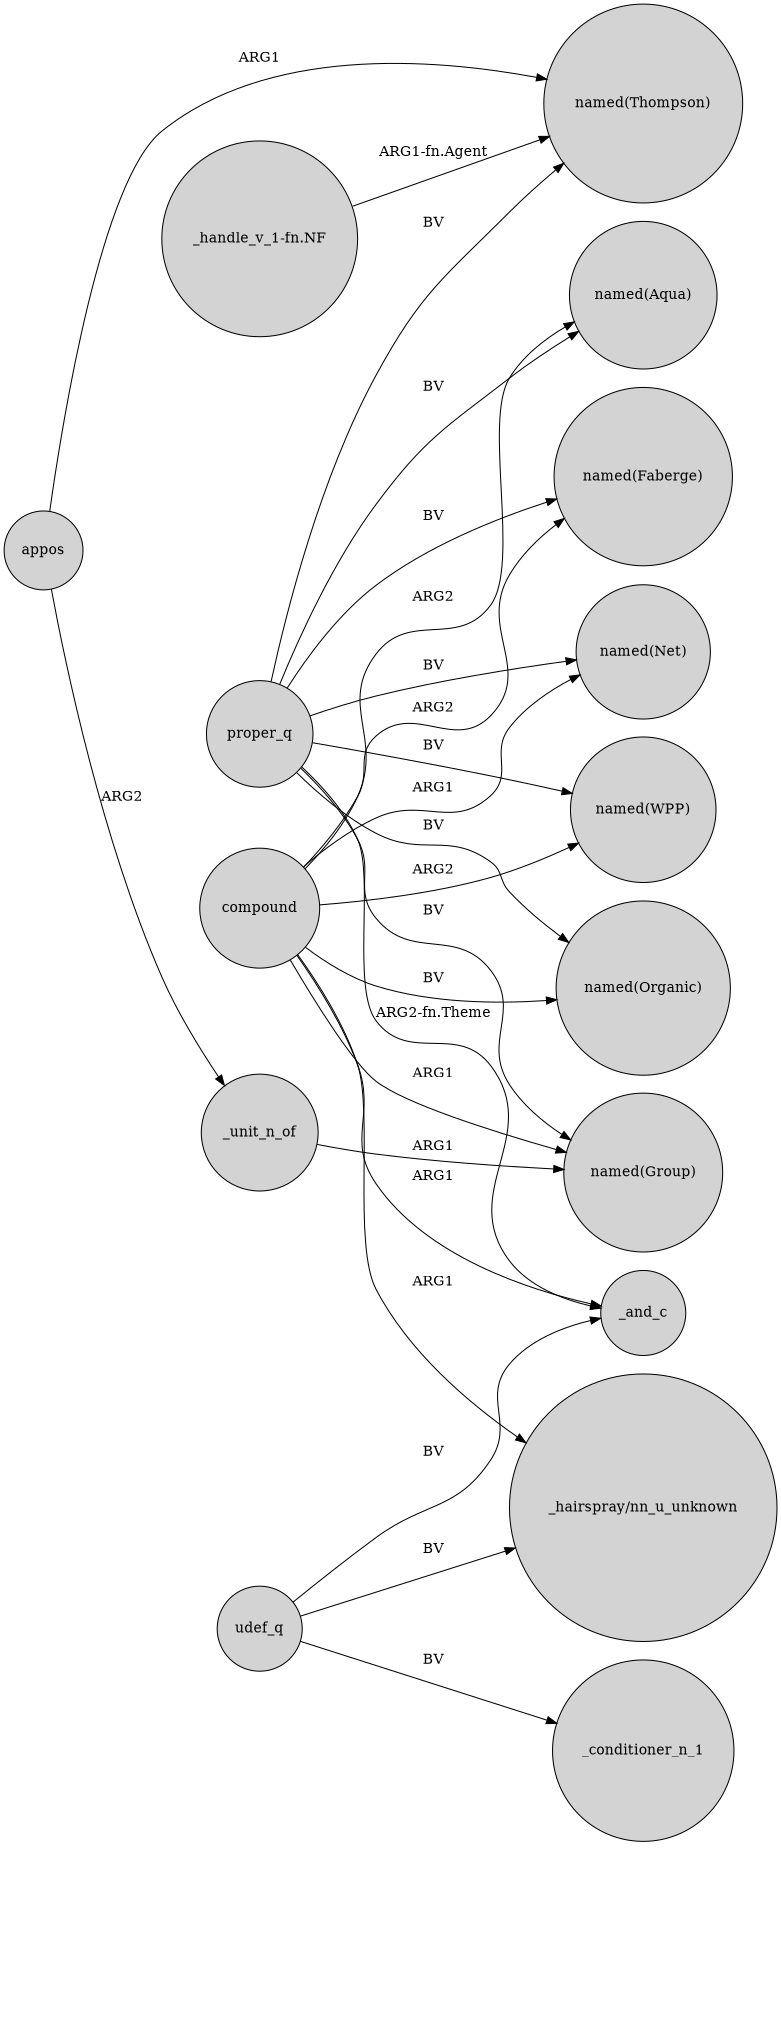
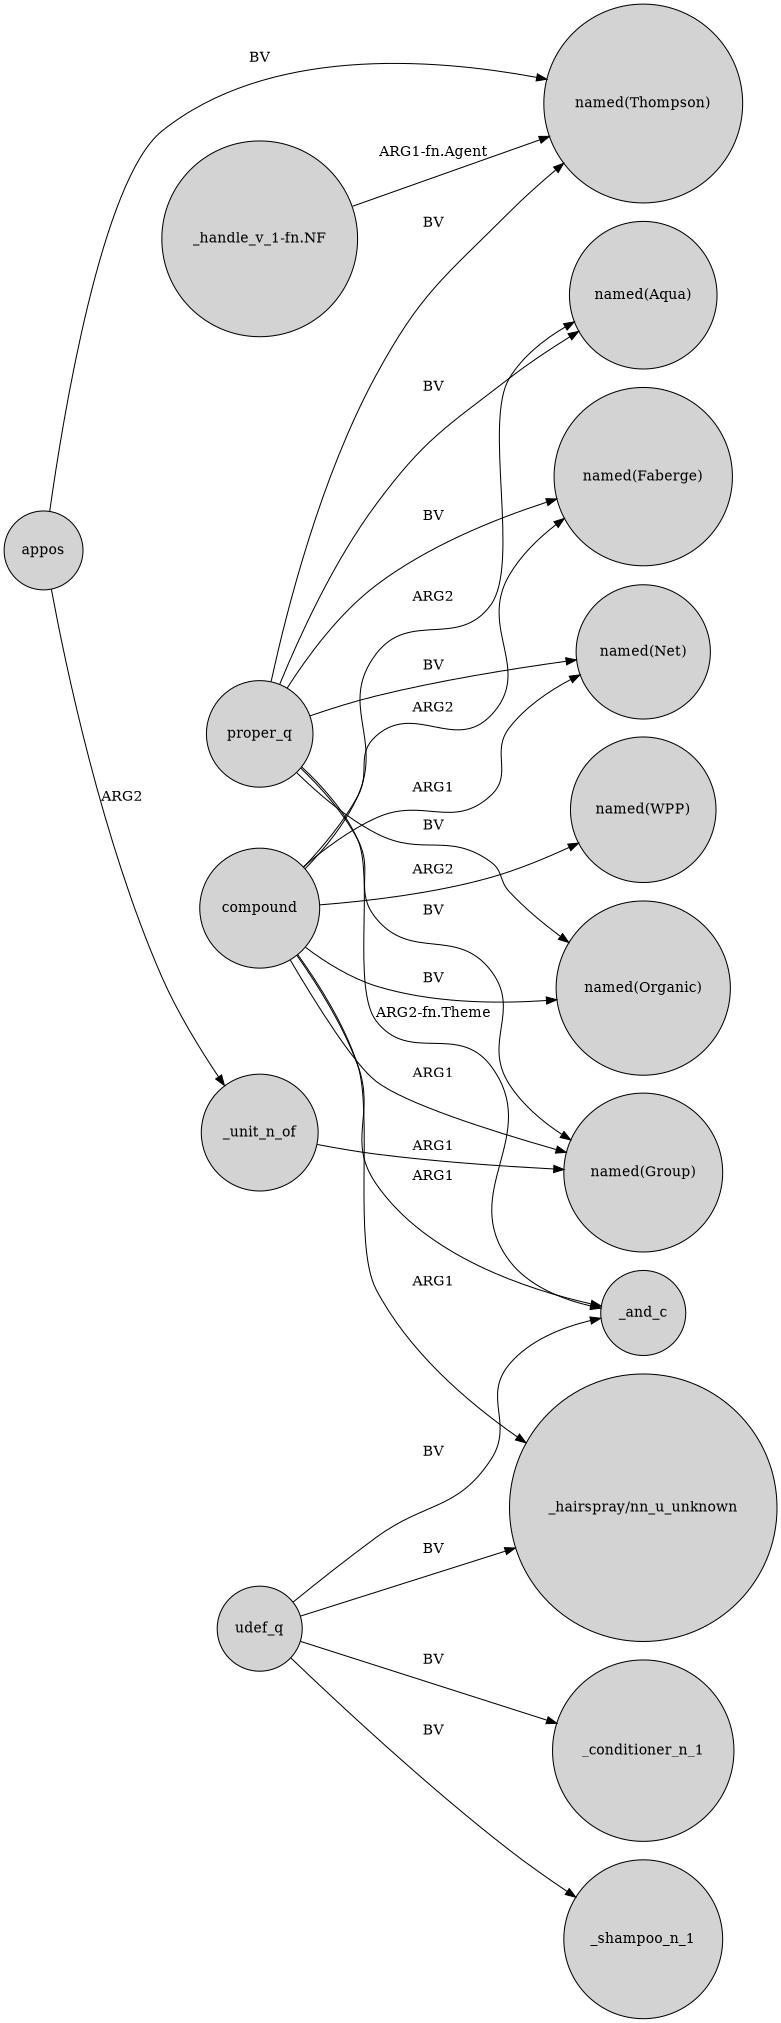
(260, 58) -> (260, 58)
(438, 765) -> none
none -> (643, 1939)
